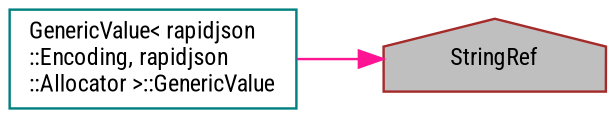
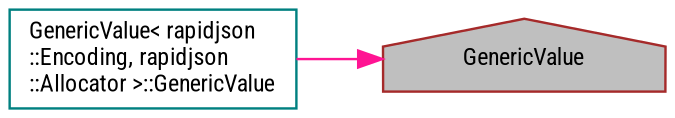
(495, 59) -> (524, 59)
